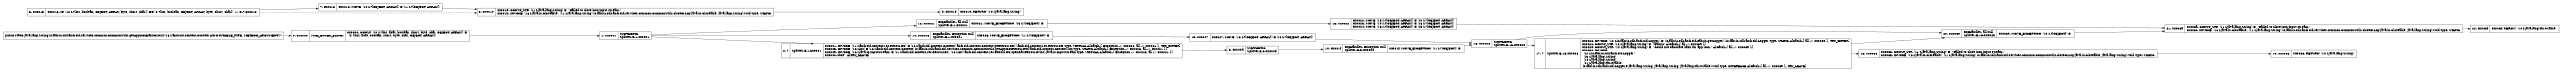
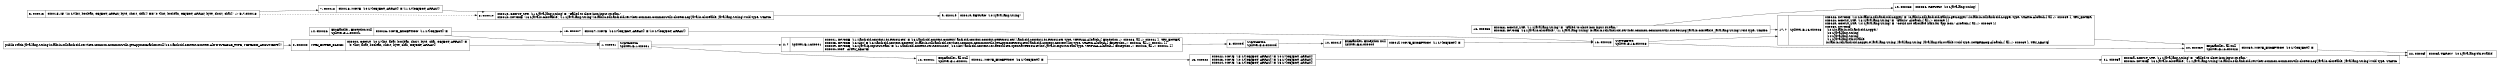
(2119, 32) -> (2361, 51)
(780, 36) -> (521, 40)
(1854, 54) -> (1773, 30)
